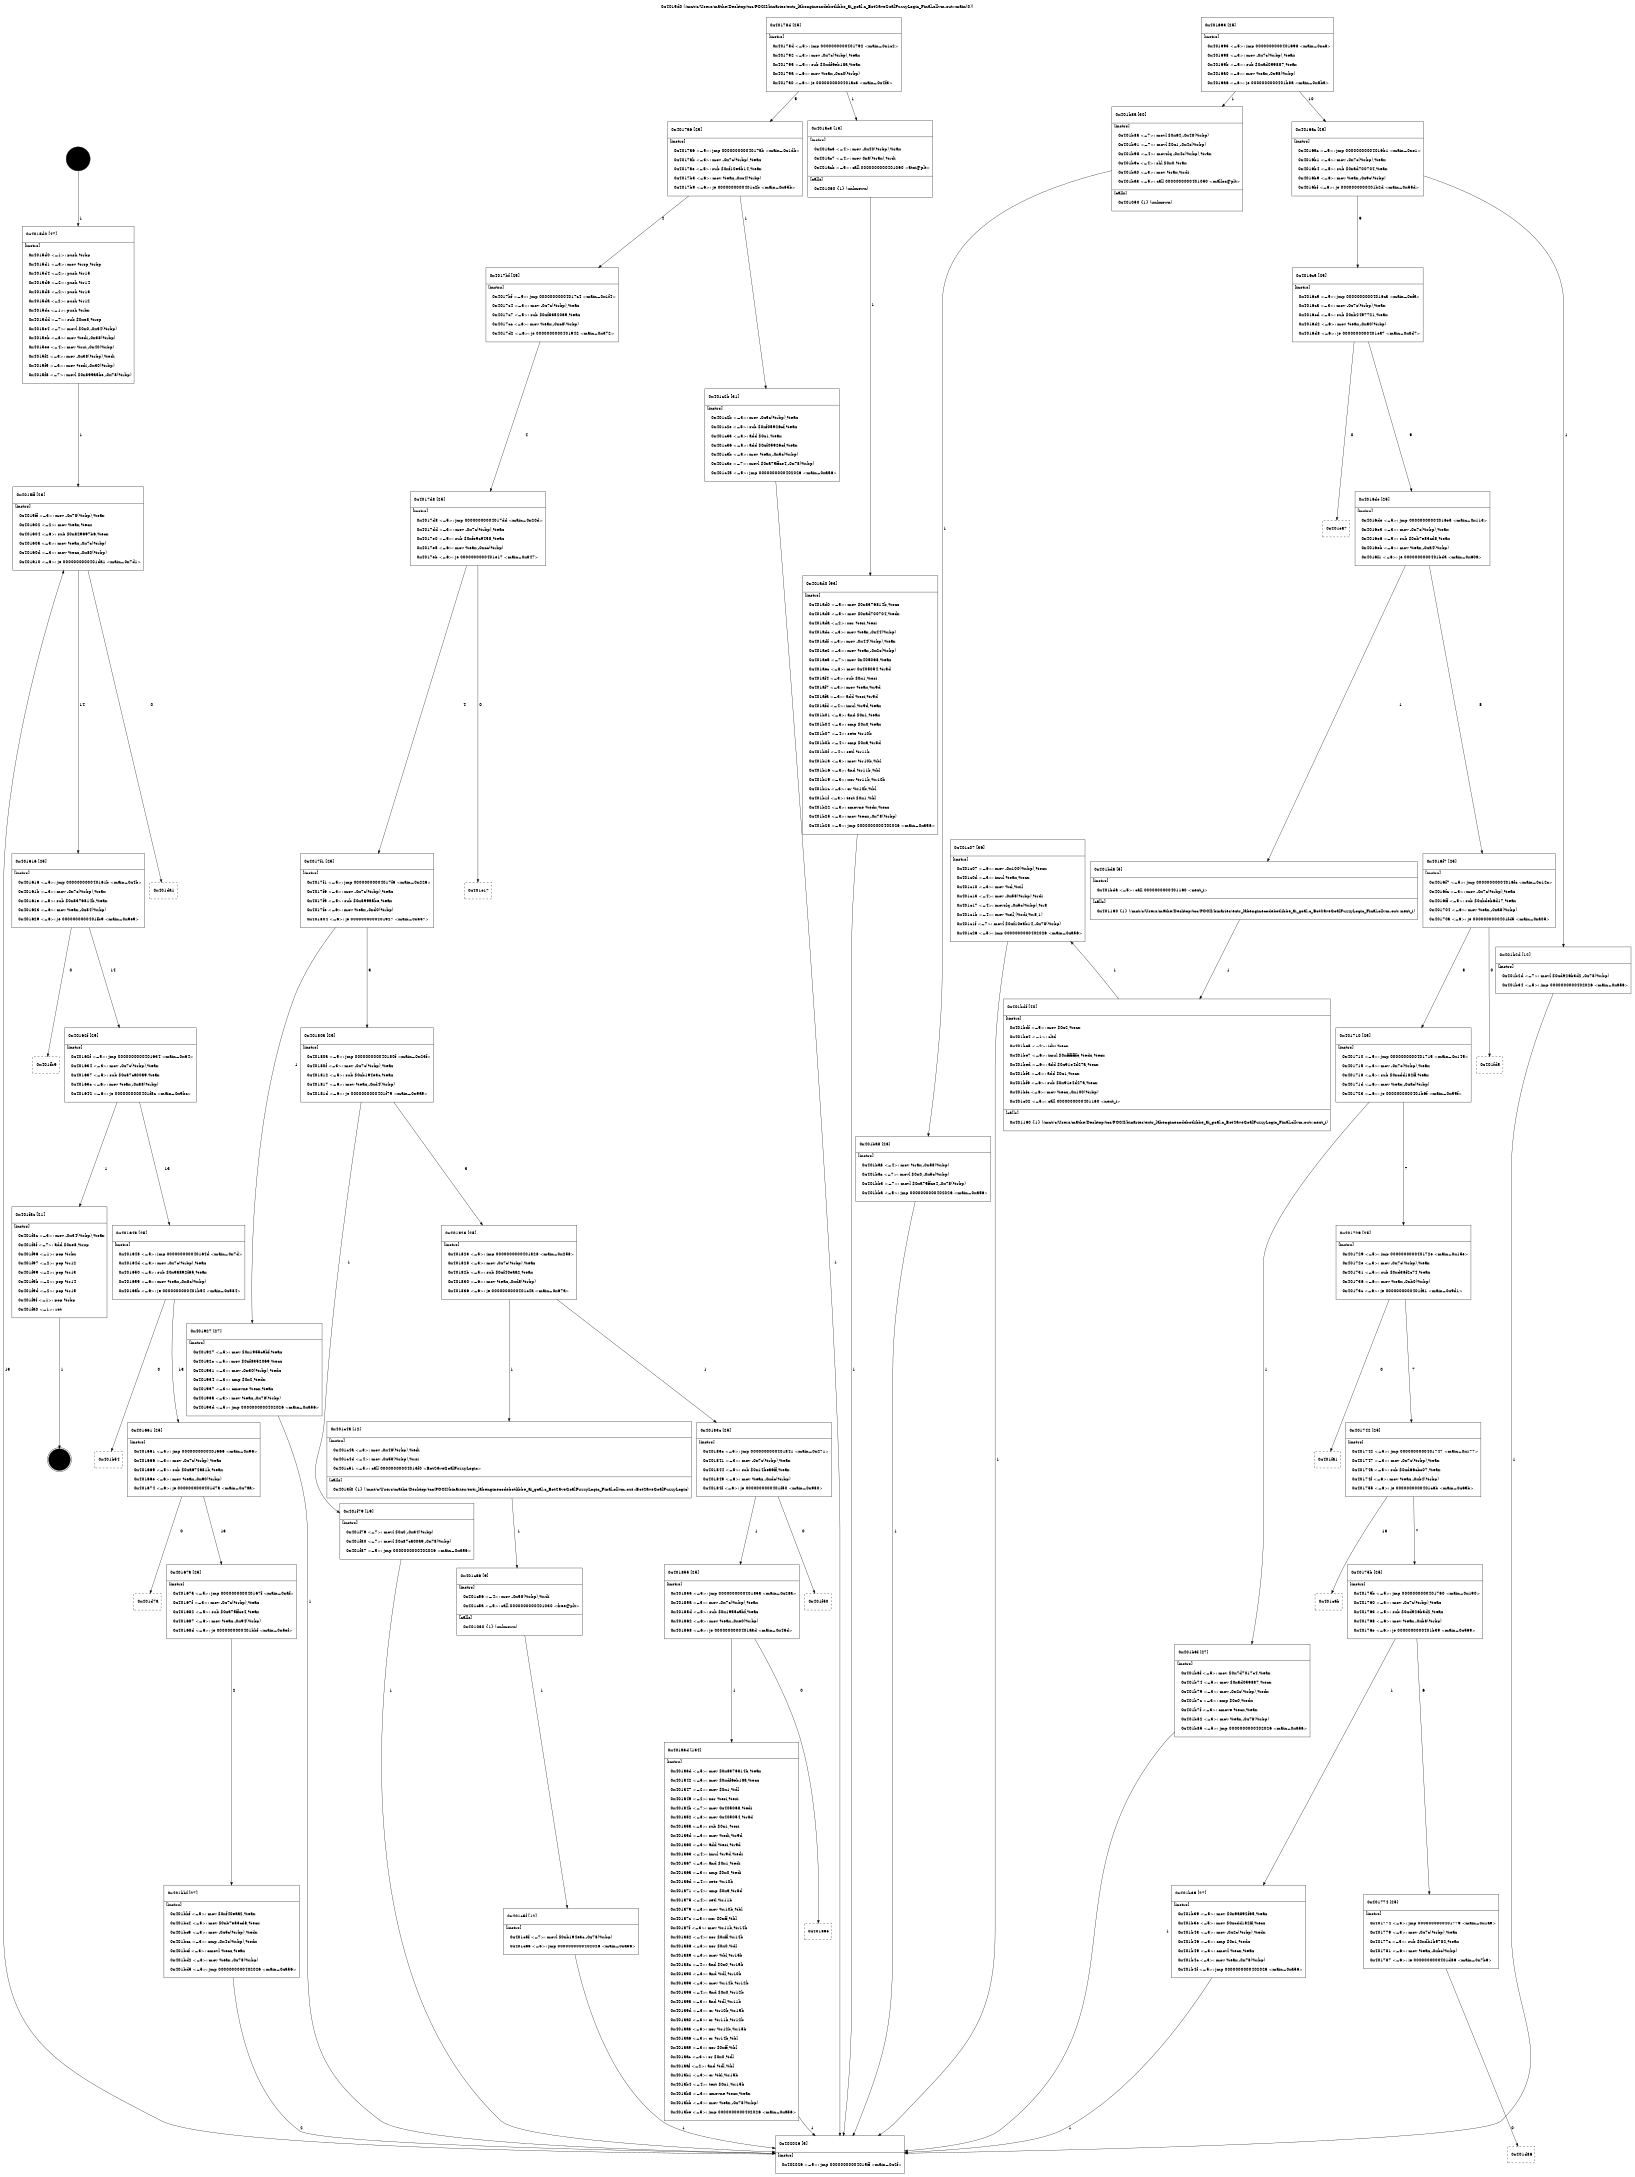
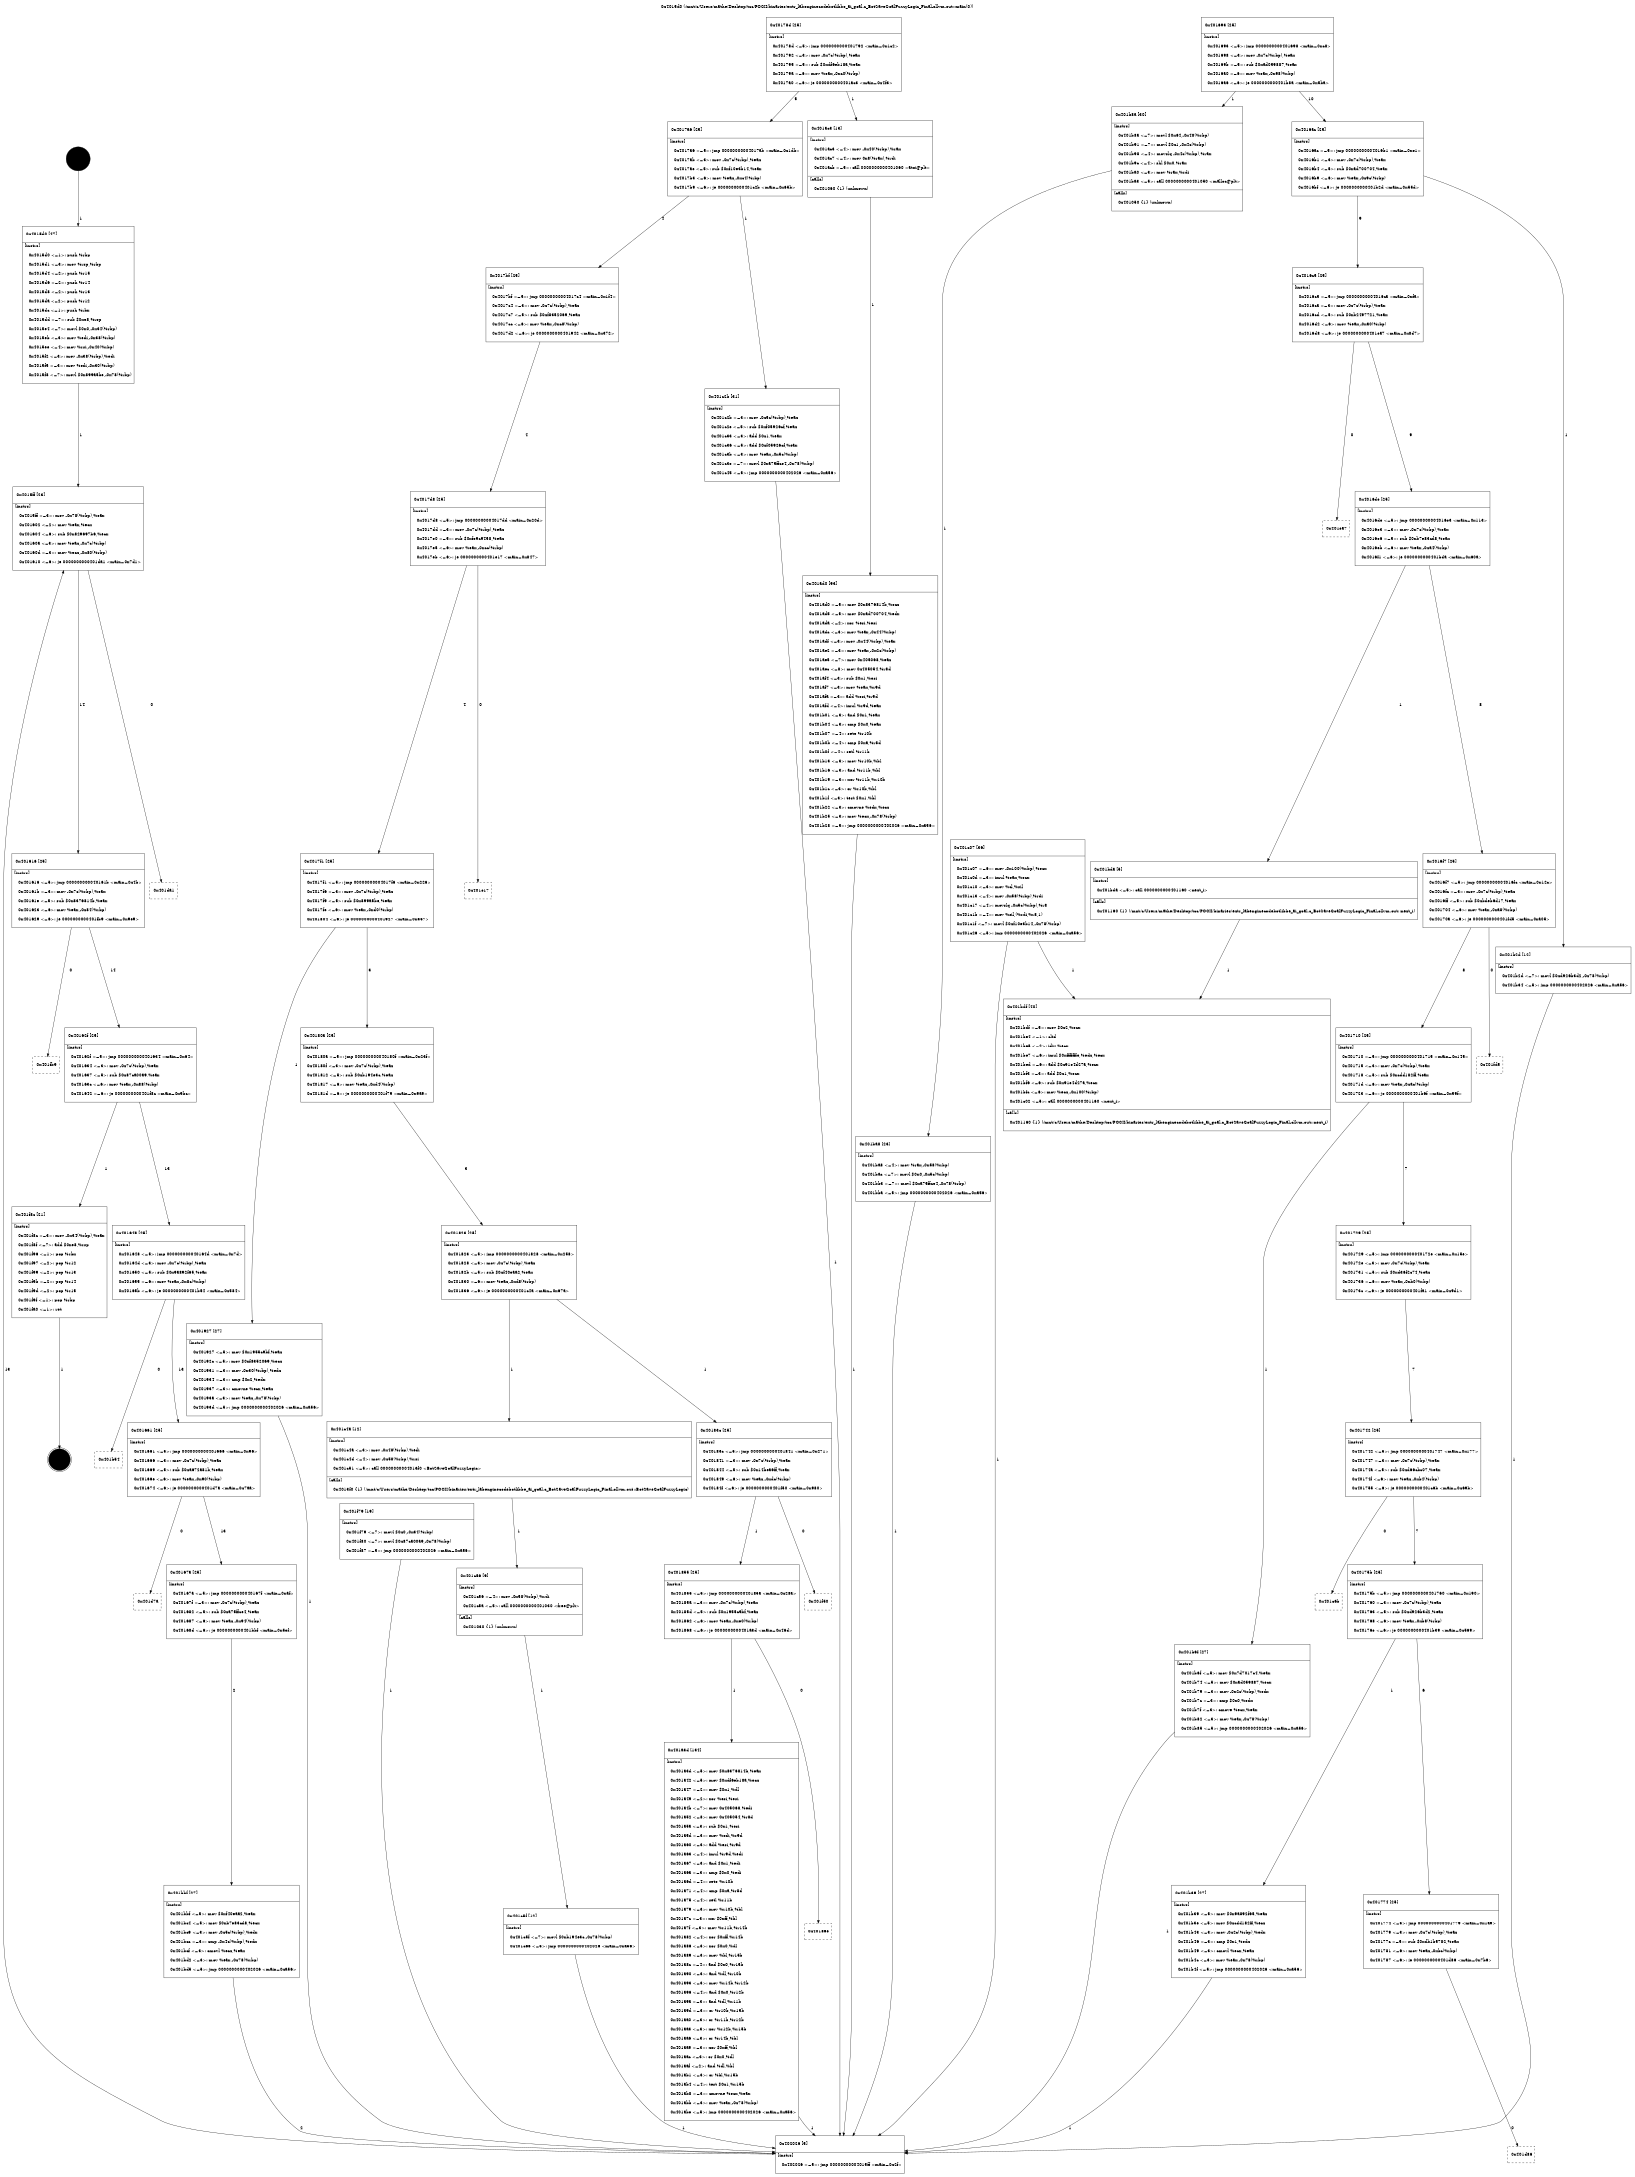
(1096, 971) -> (1054, 970)
(334, 1310) -> none
(1327, 1460) -> none
(1384, 1531) -> (1384, 1531)
